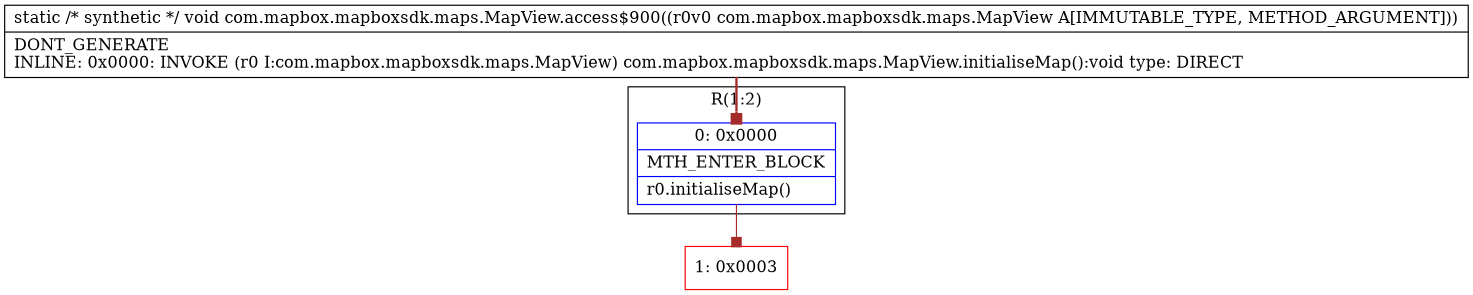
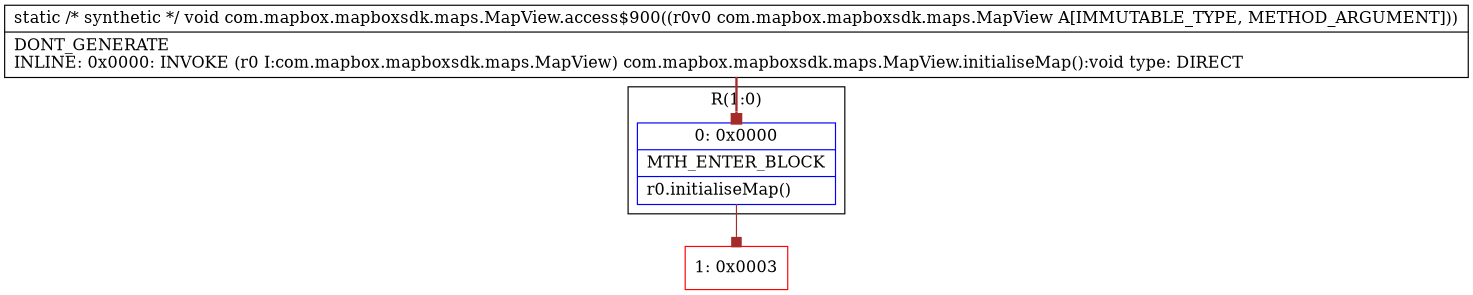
(736, 100) -> (736, 100)
